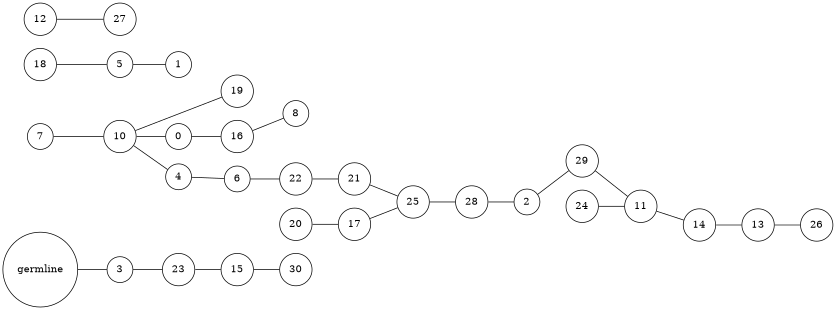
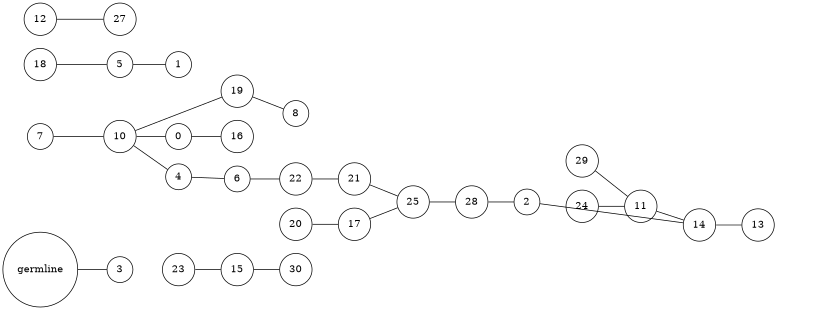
(268, 124) -> (268, 103)
(553, 183) -> (612, 213)
(817, 225) -> none
(148, 270) -> none
